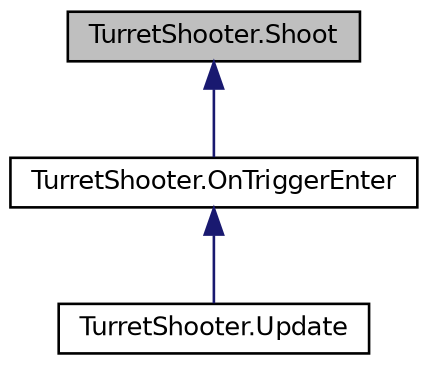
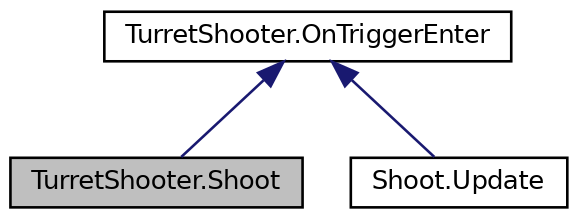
(214, 123) -> (222, 119)
(214, 329) -> (459, 183)
